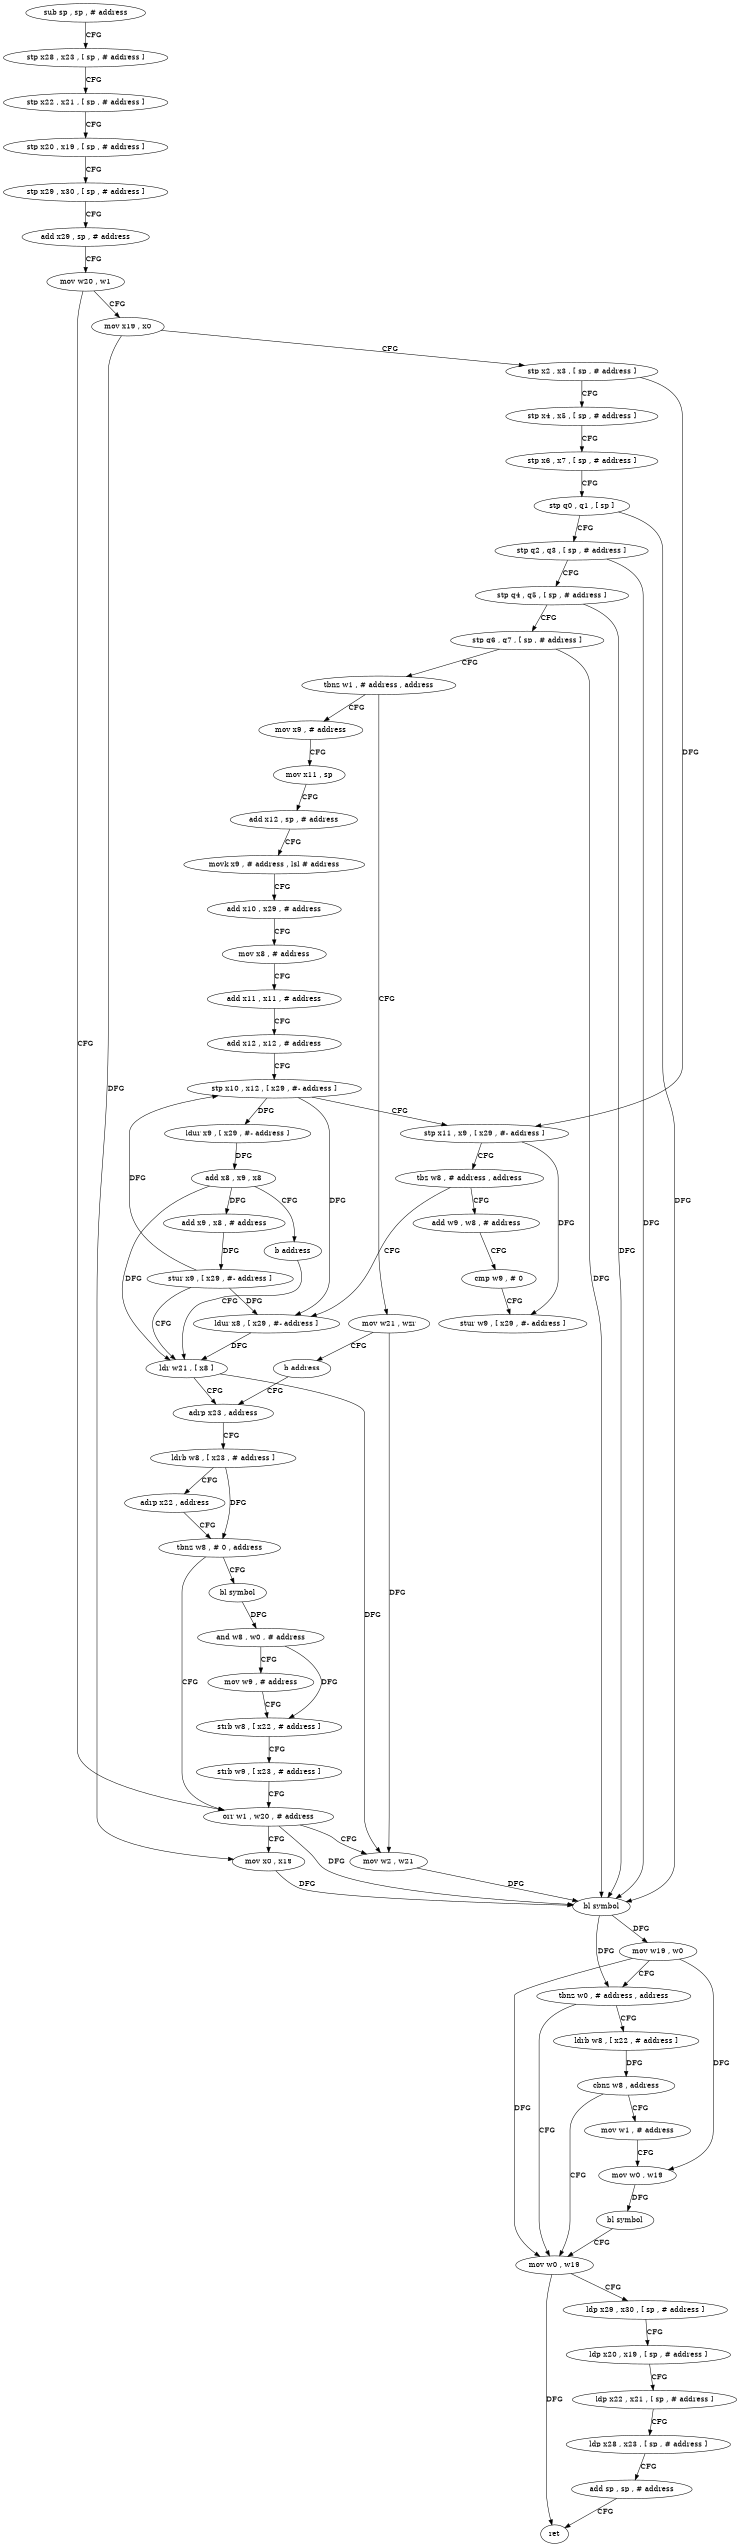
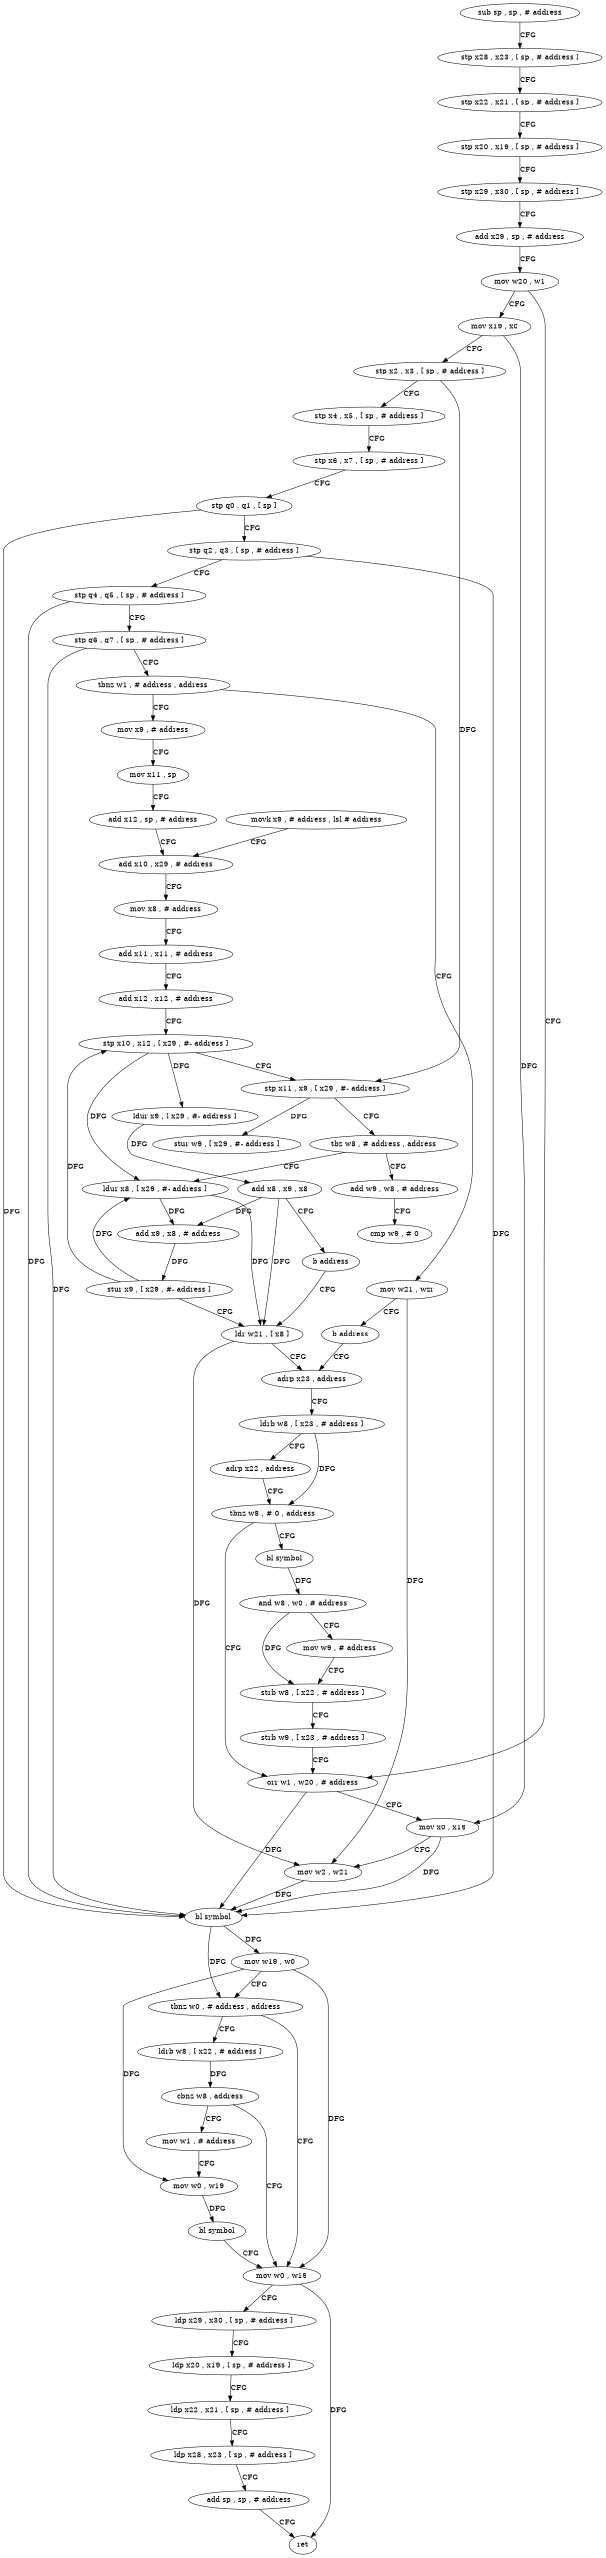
(285, 840) -> (159, 840)
none -> (165, 1209)
(505, 1299) -> none
(332, 1837) -> (397, 1855)
